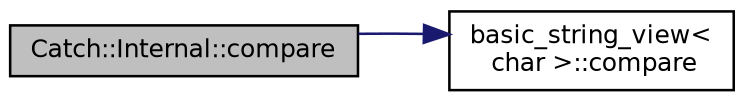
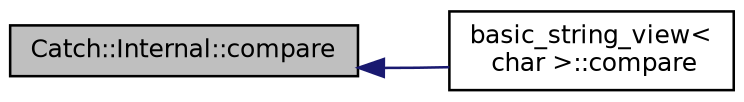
(391, 34) -> (417, 68)
